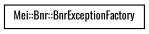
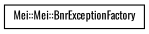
(74, 17) -> (74, 17)
